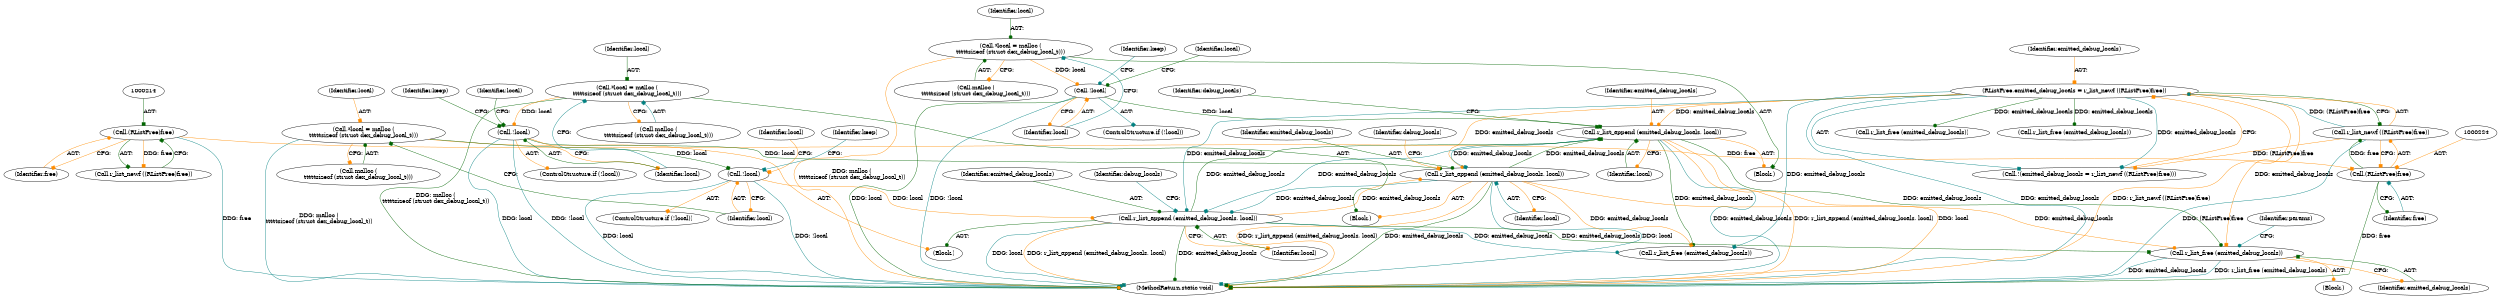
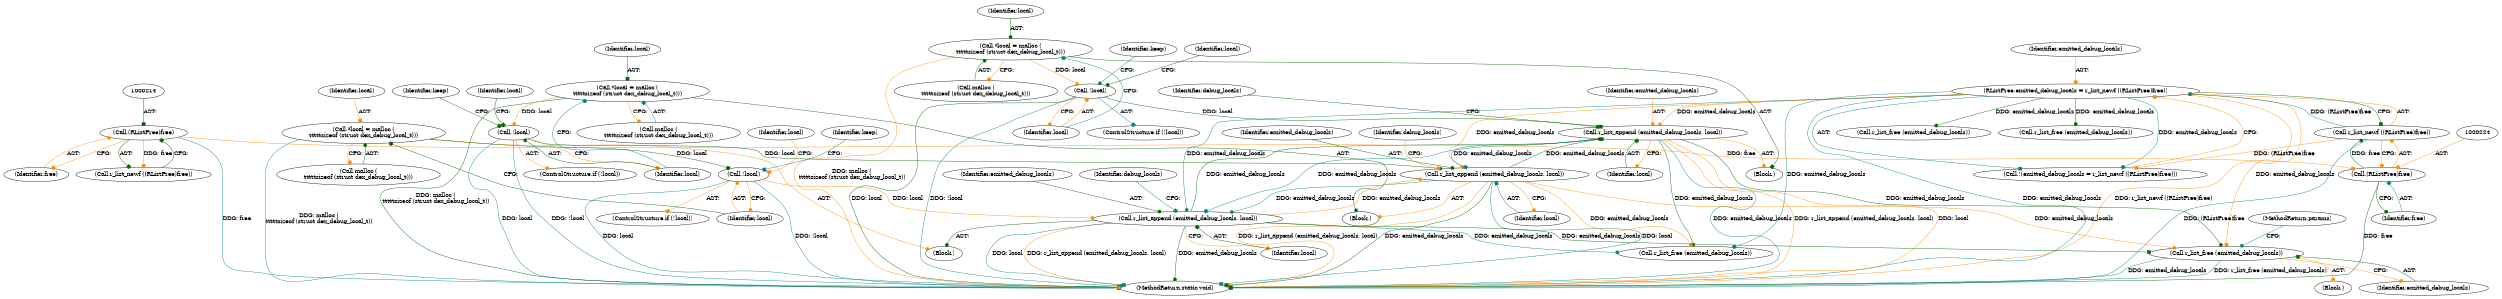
(2286, 219) -> (2297, 219)
